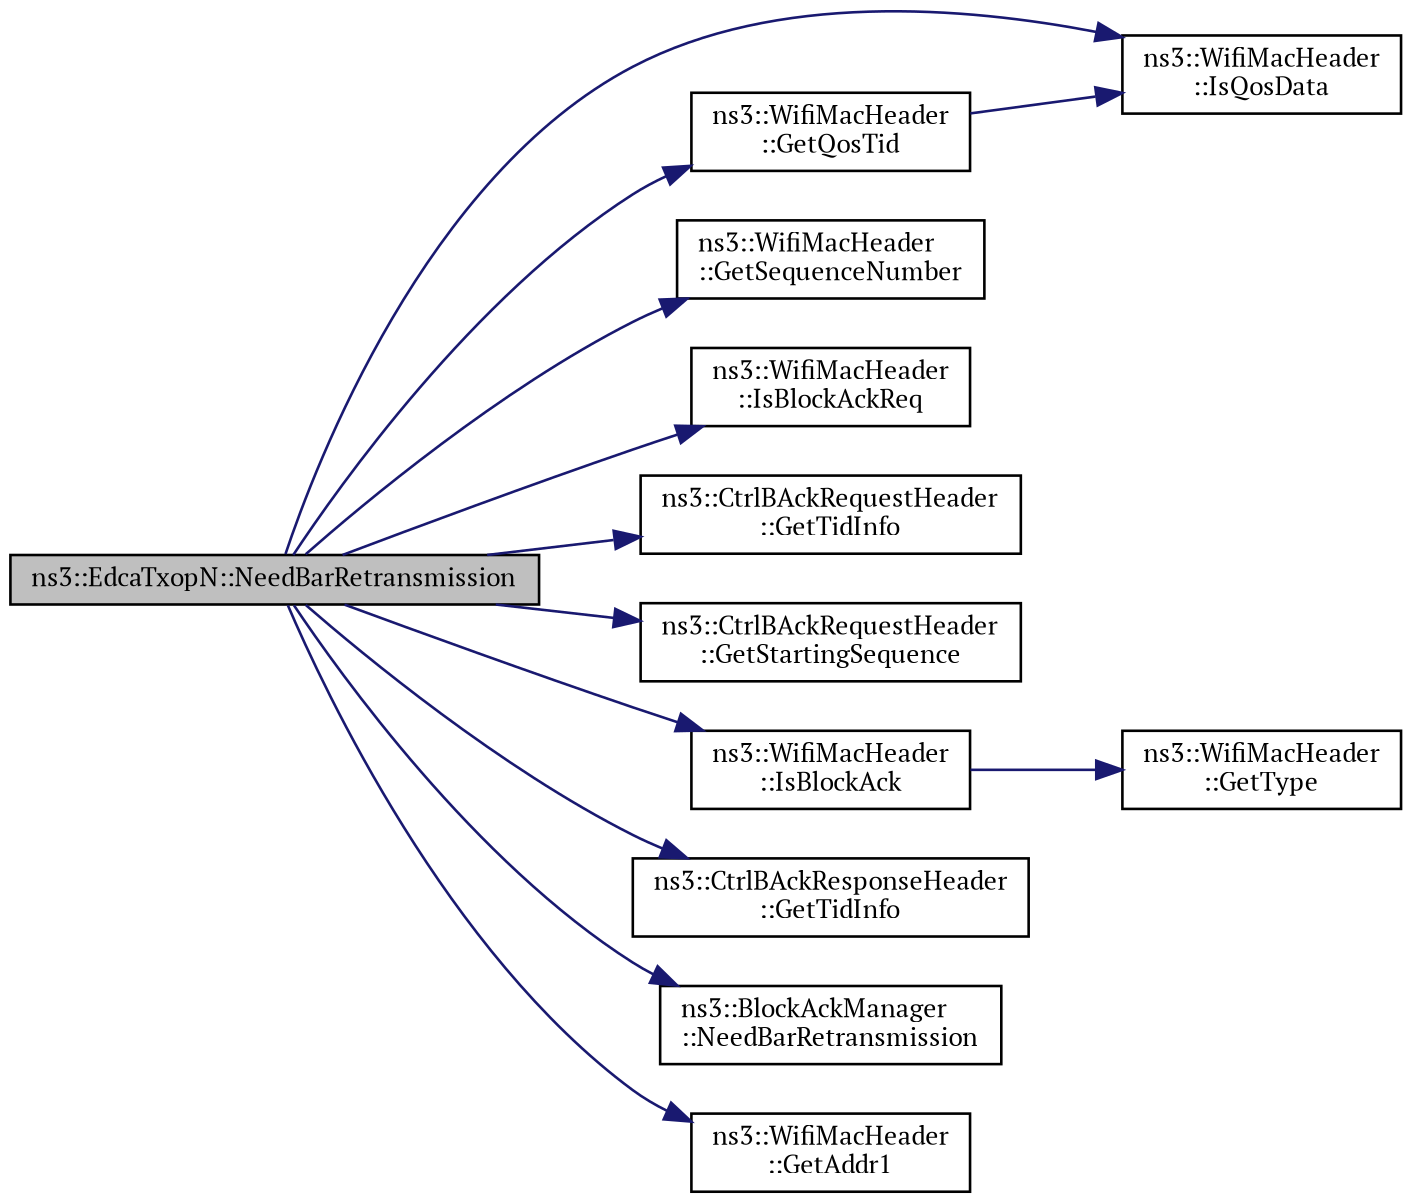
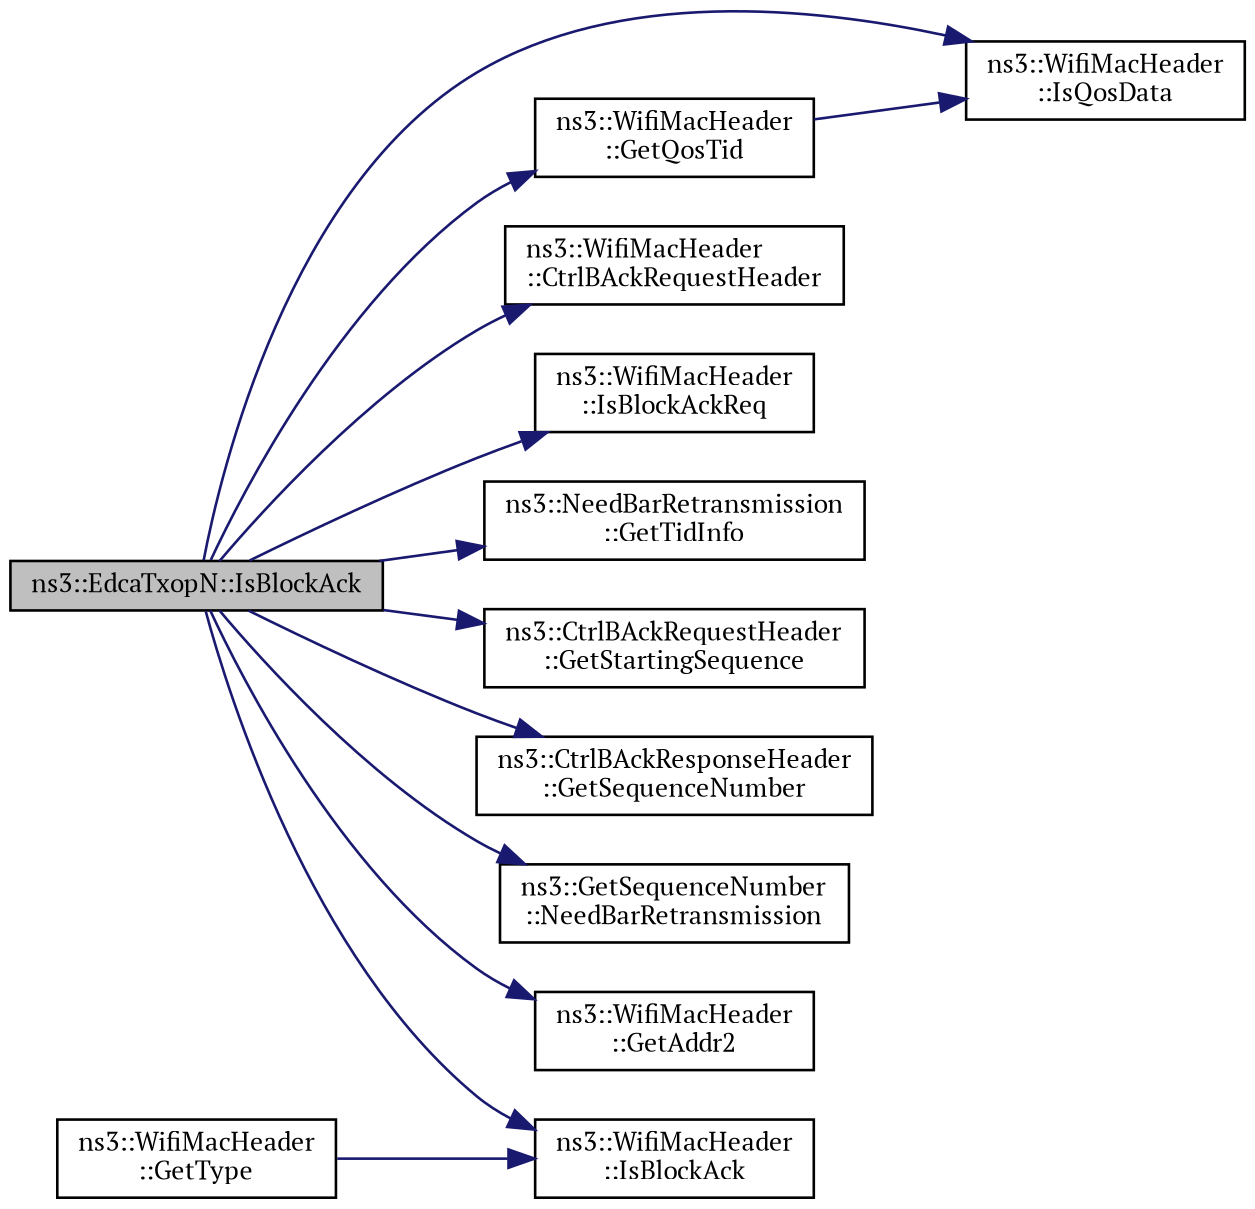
(831, 259) -> (674, 265)
(831, 515) -> (674, 521)
(275, 580) -> (197, 586)
(1033, 770) -> (422, 1159)
(831, 897) -> (674, 776)
(831, 1025) -> (674, 903)
(831, 1153) -> (674, 1031)
